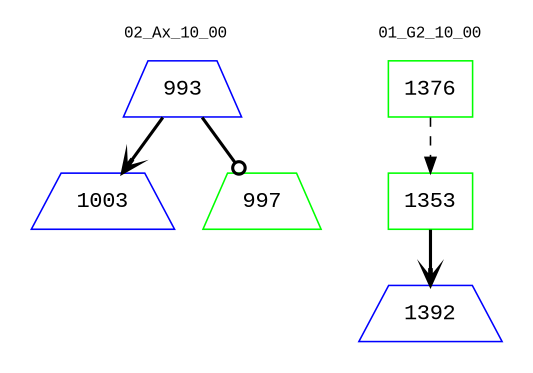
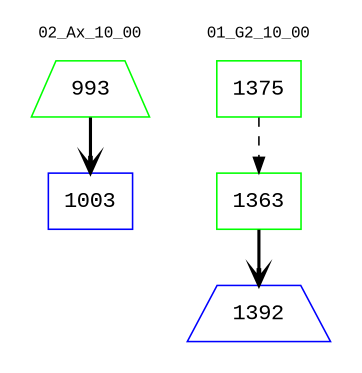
(182, 89) -> (90, 89)
(430, 89) -> (259, 89)
(103, 201) -> (90, 201)
(262, 201) -> none
(430, 201) -> (259, 201)
